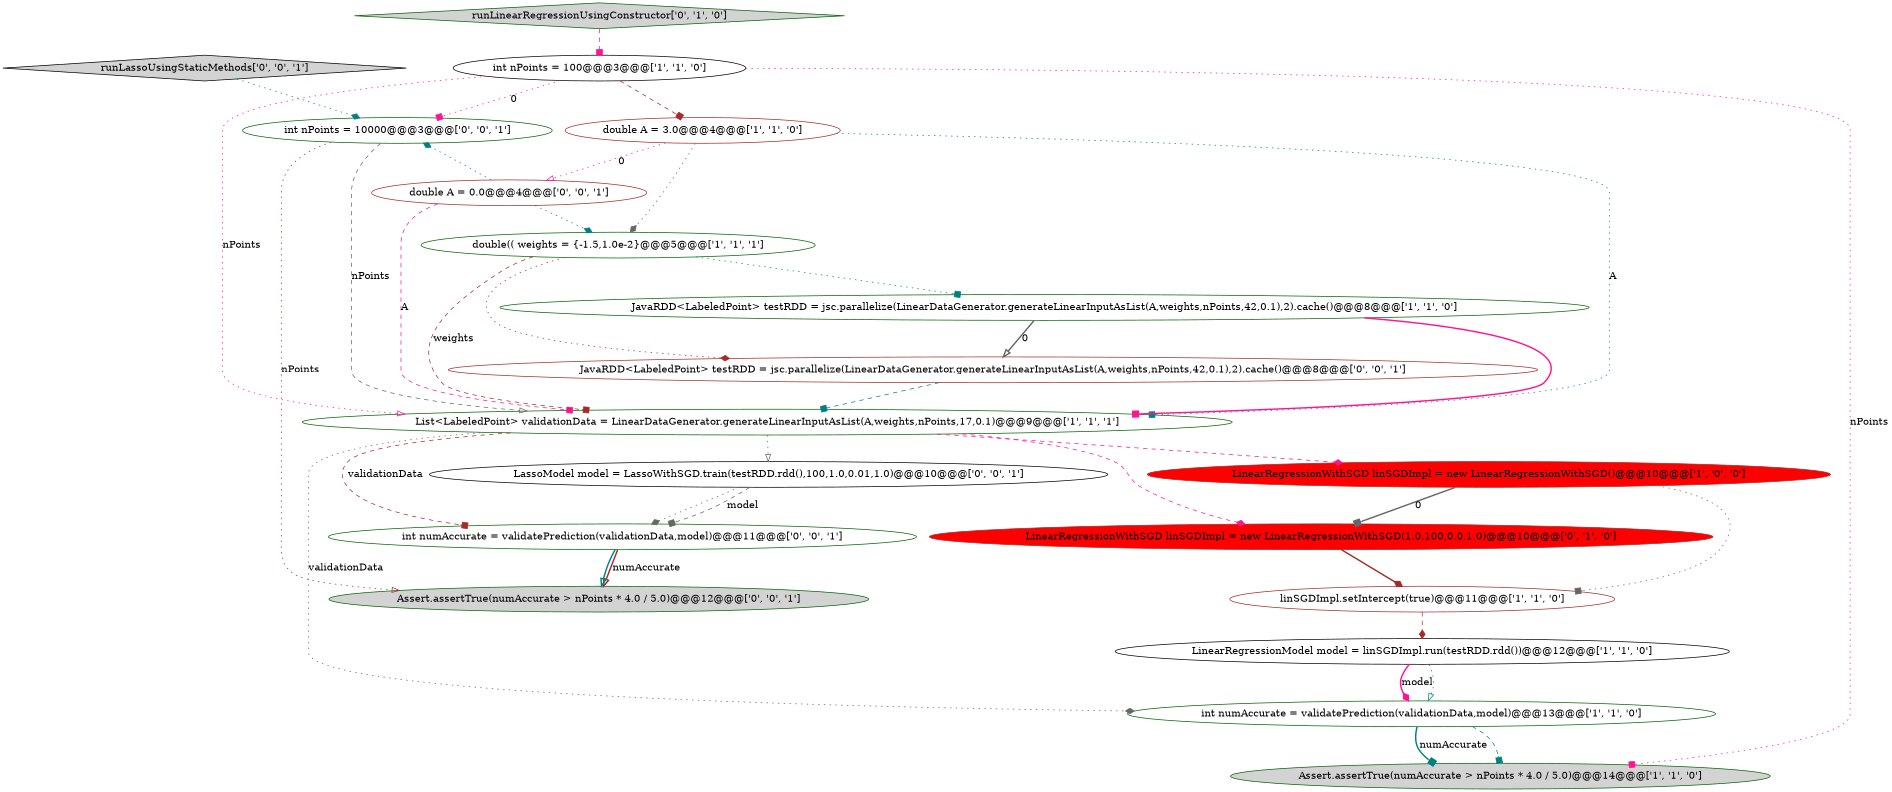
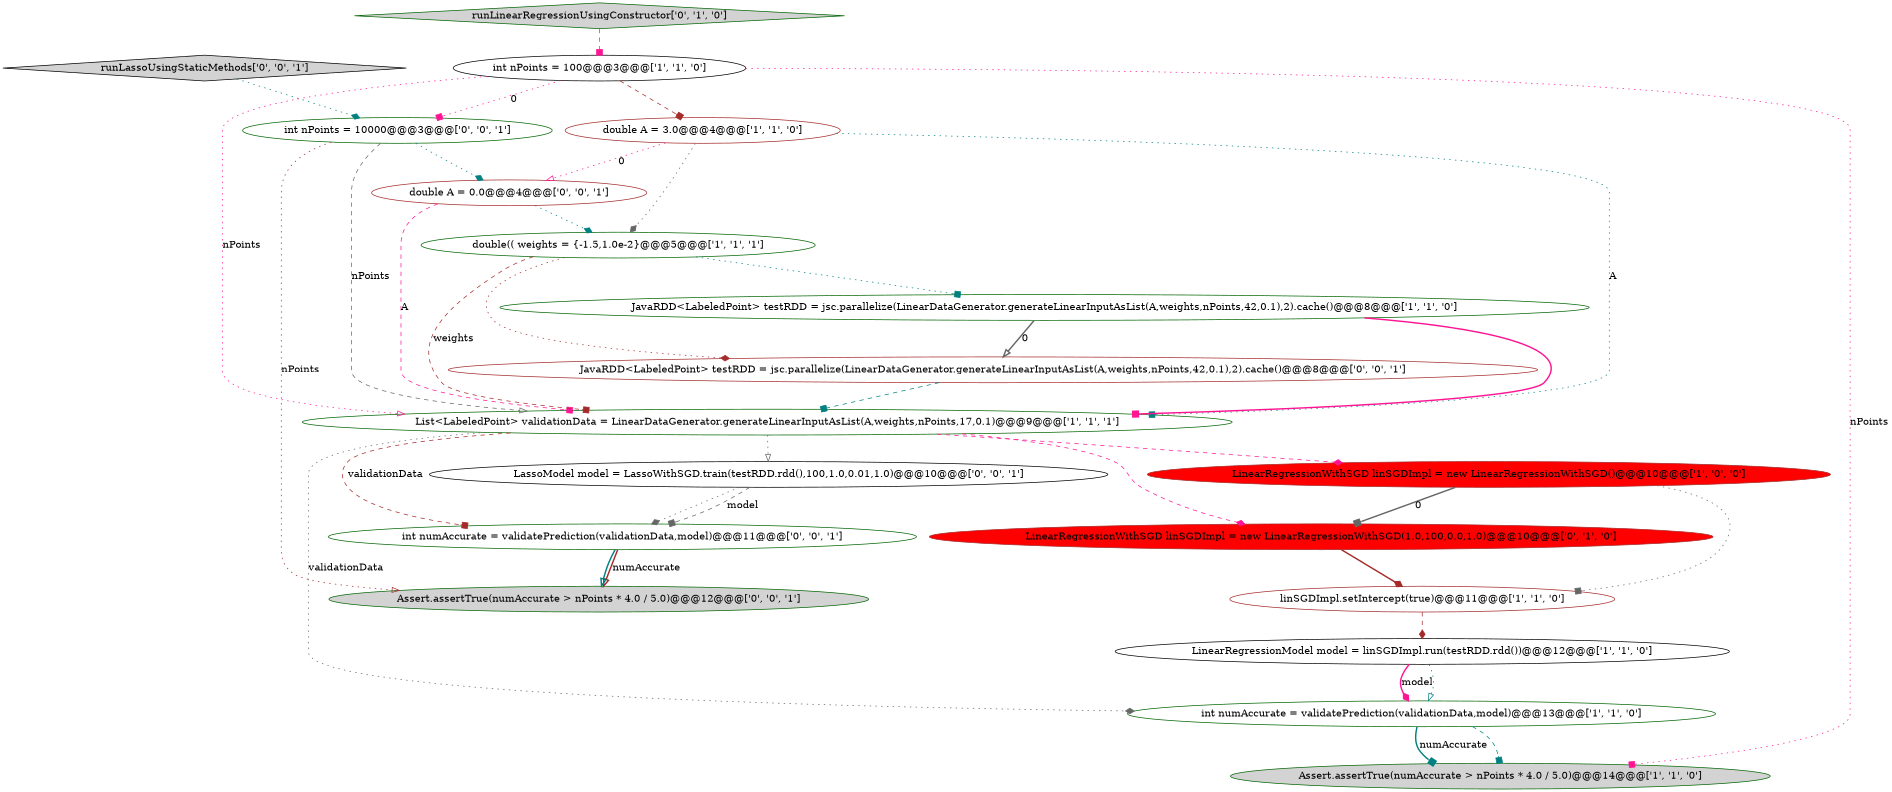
(461, 163) -> (445, 160)
